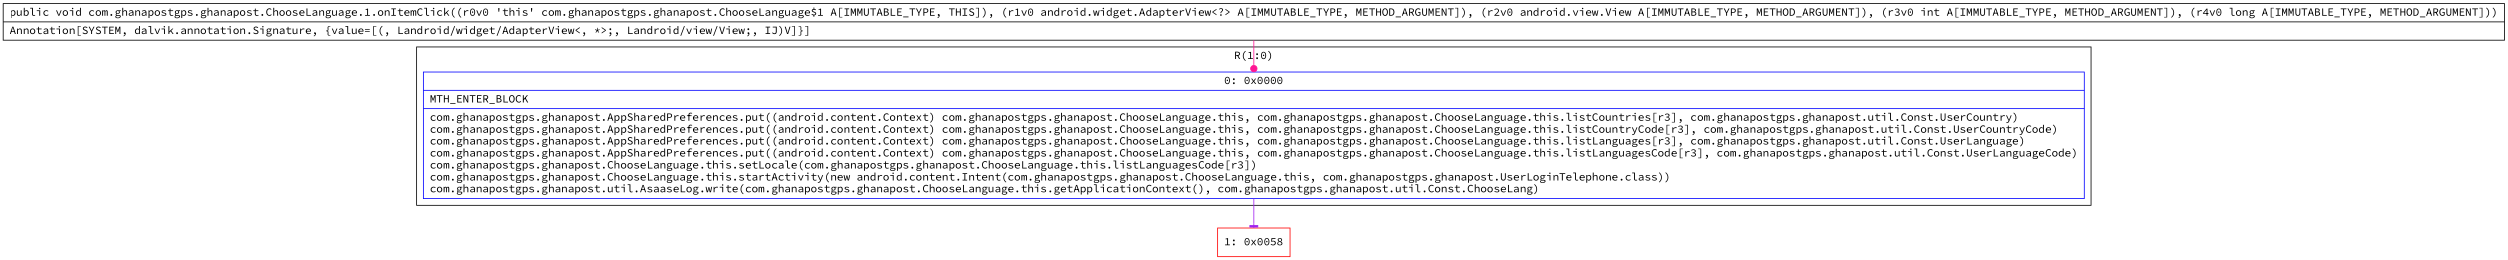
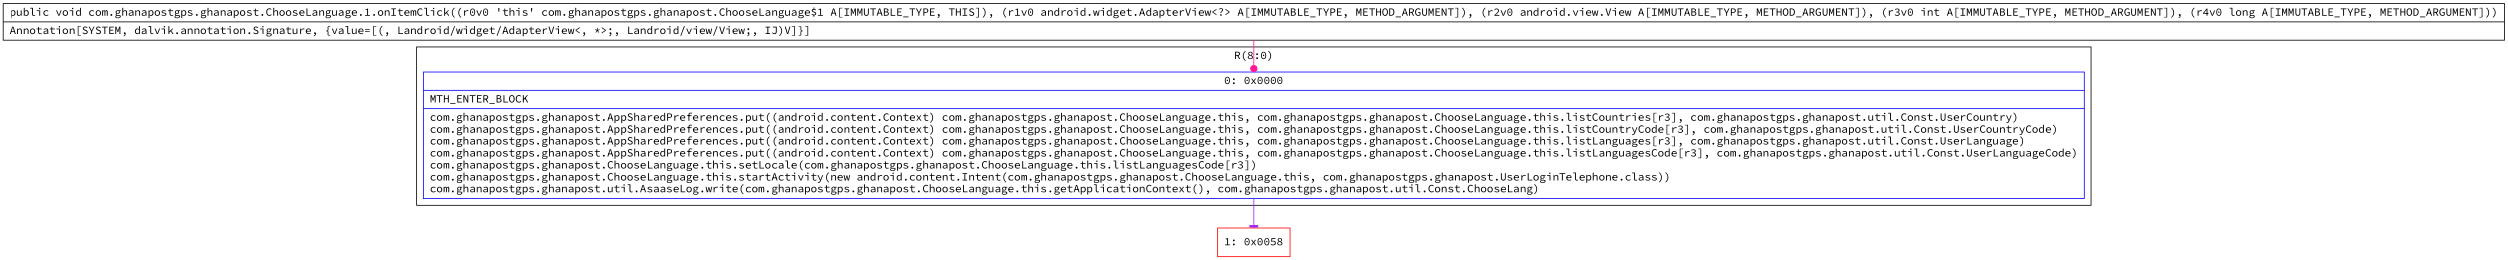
(1254, 56) -> (1254, 56)
